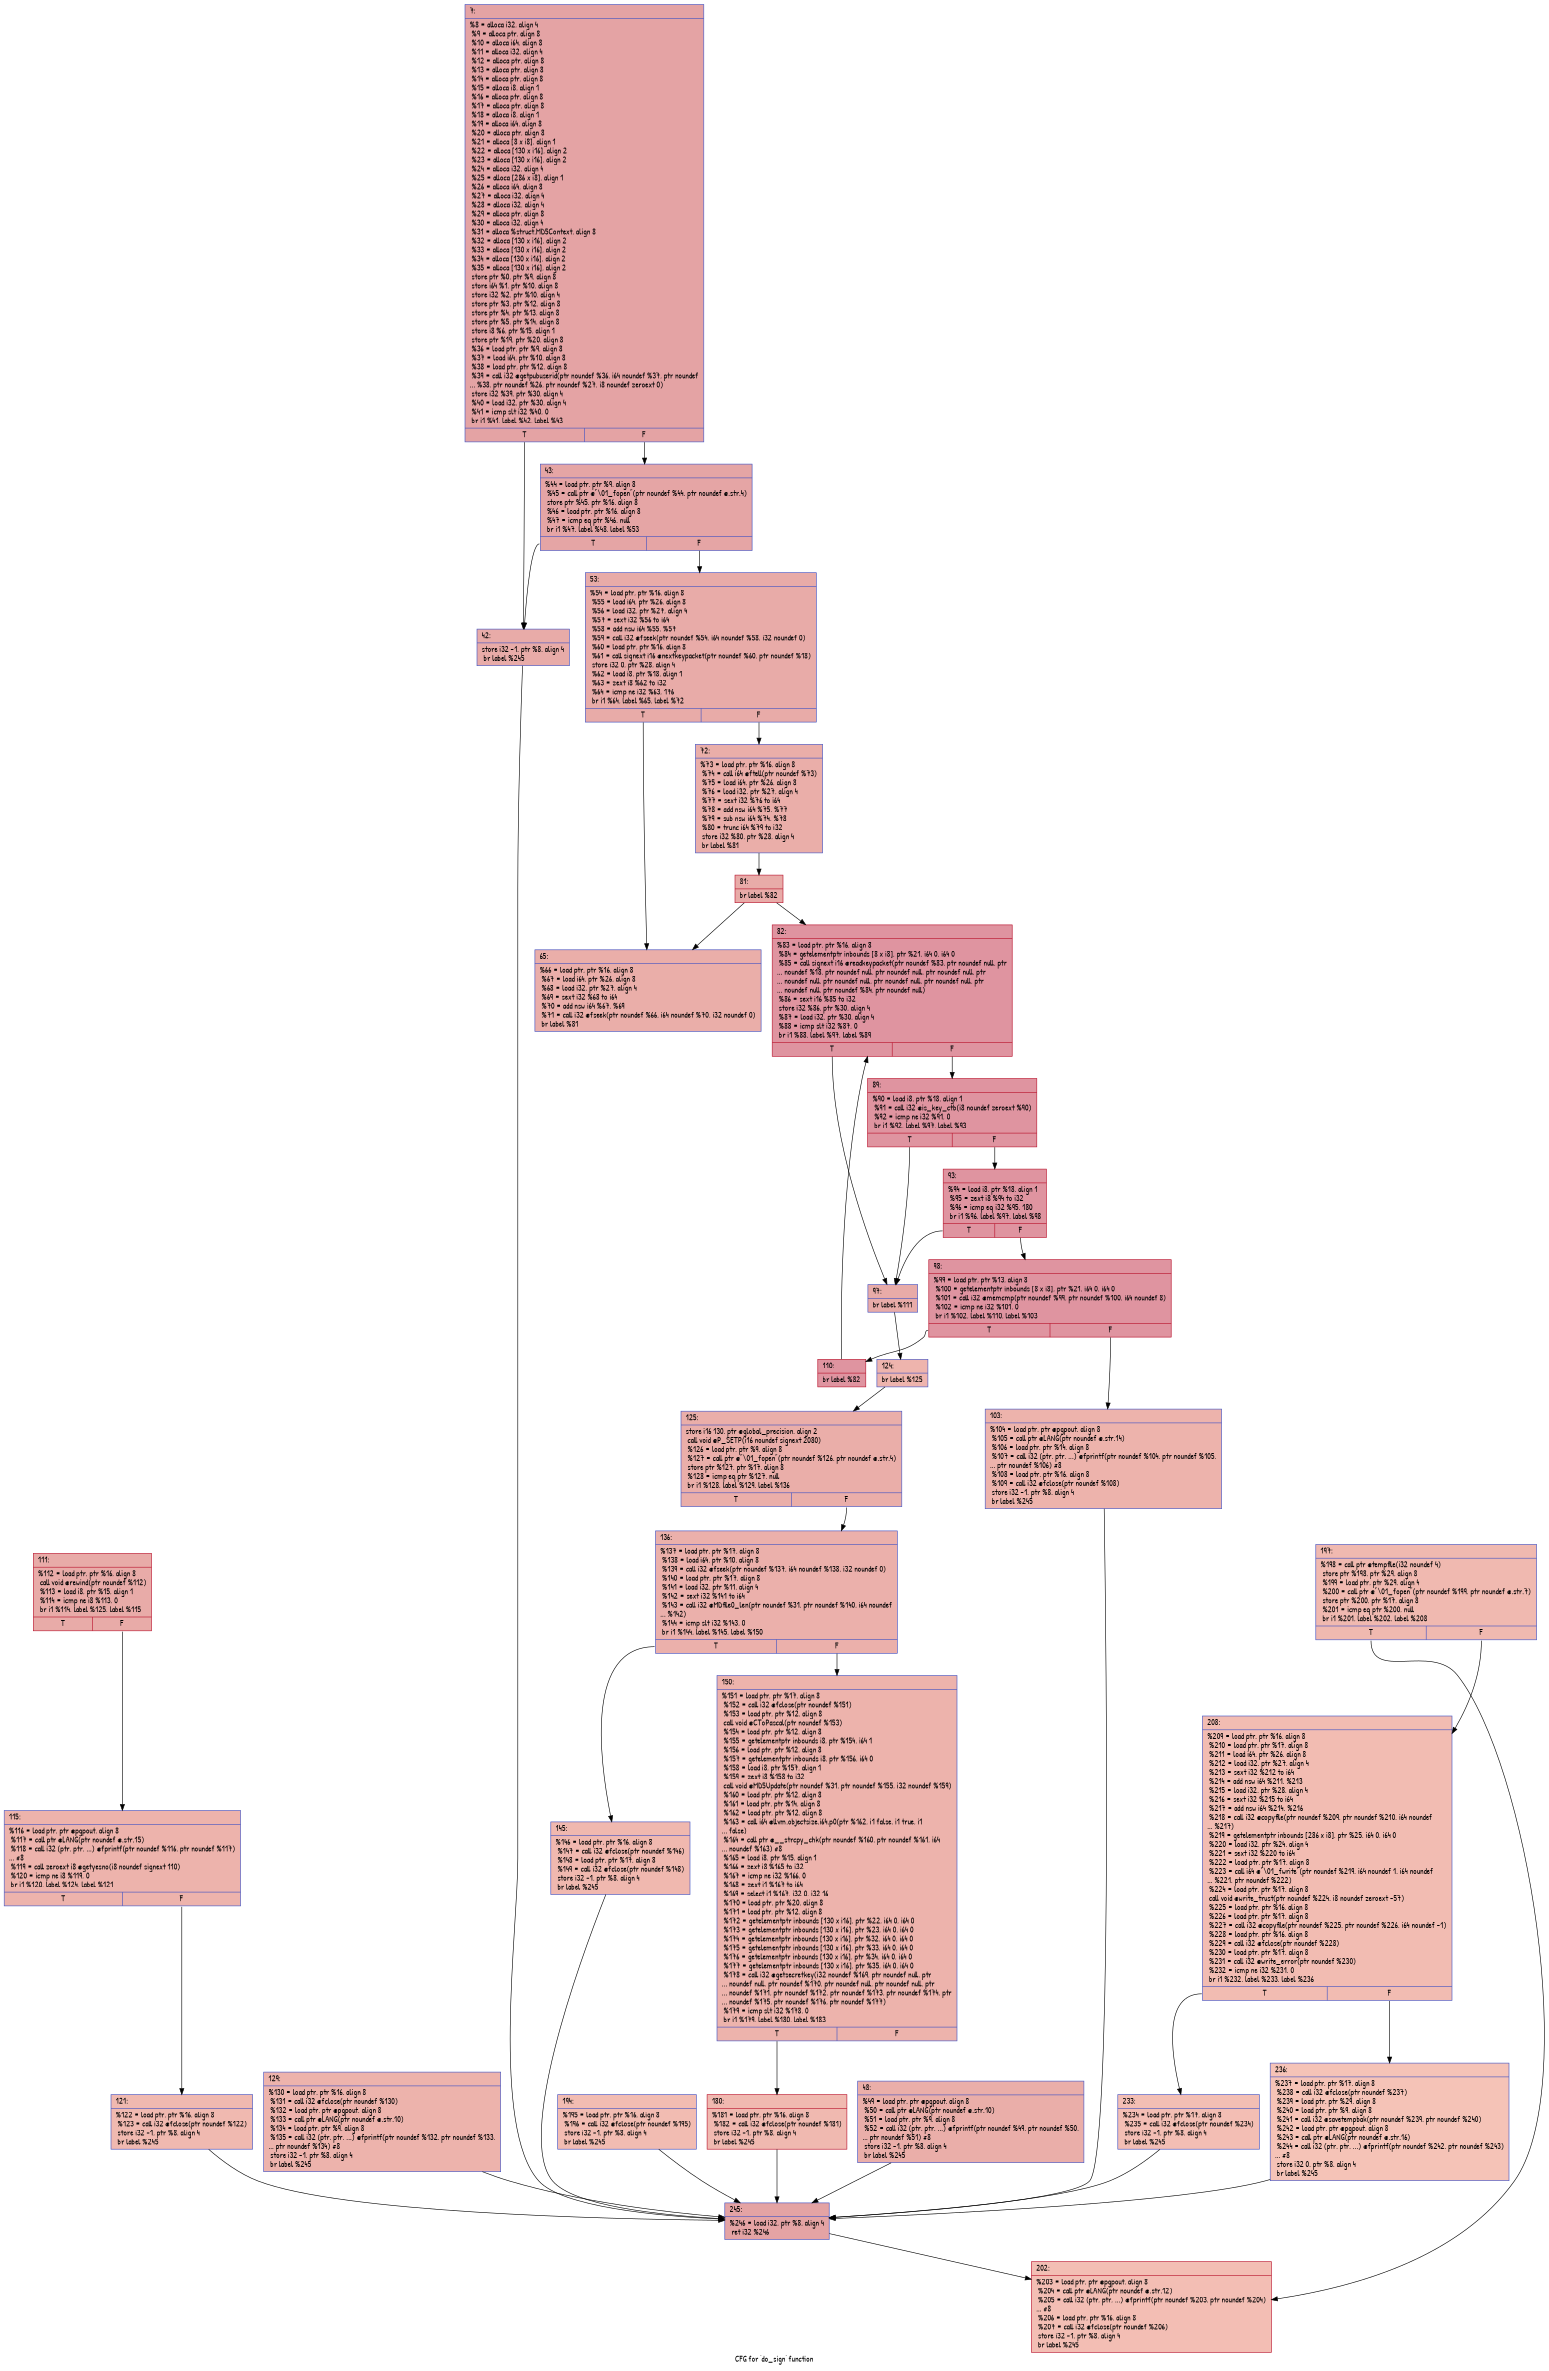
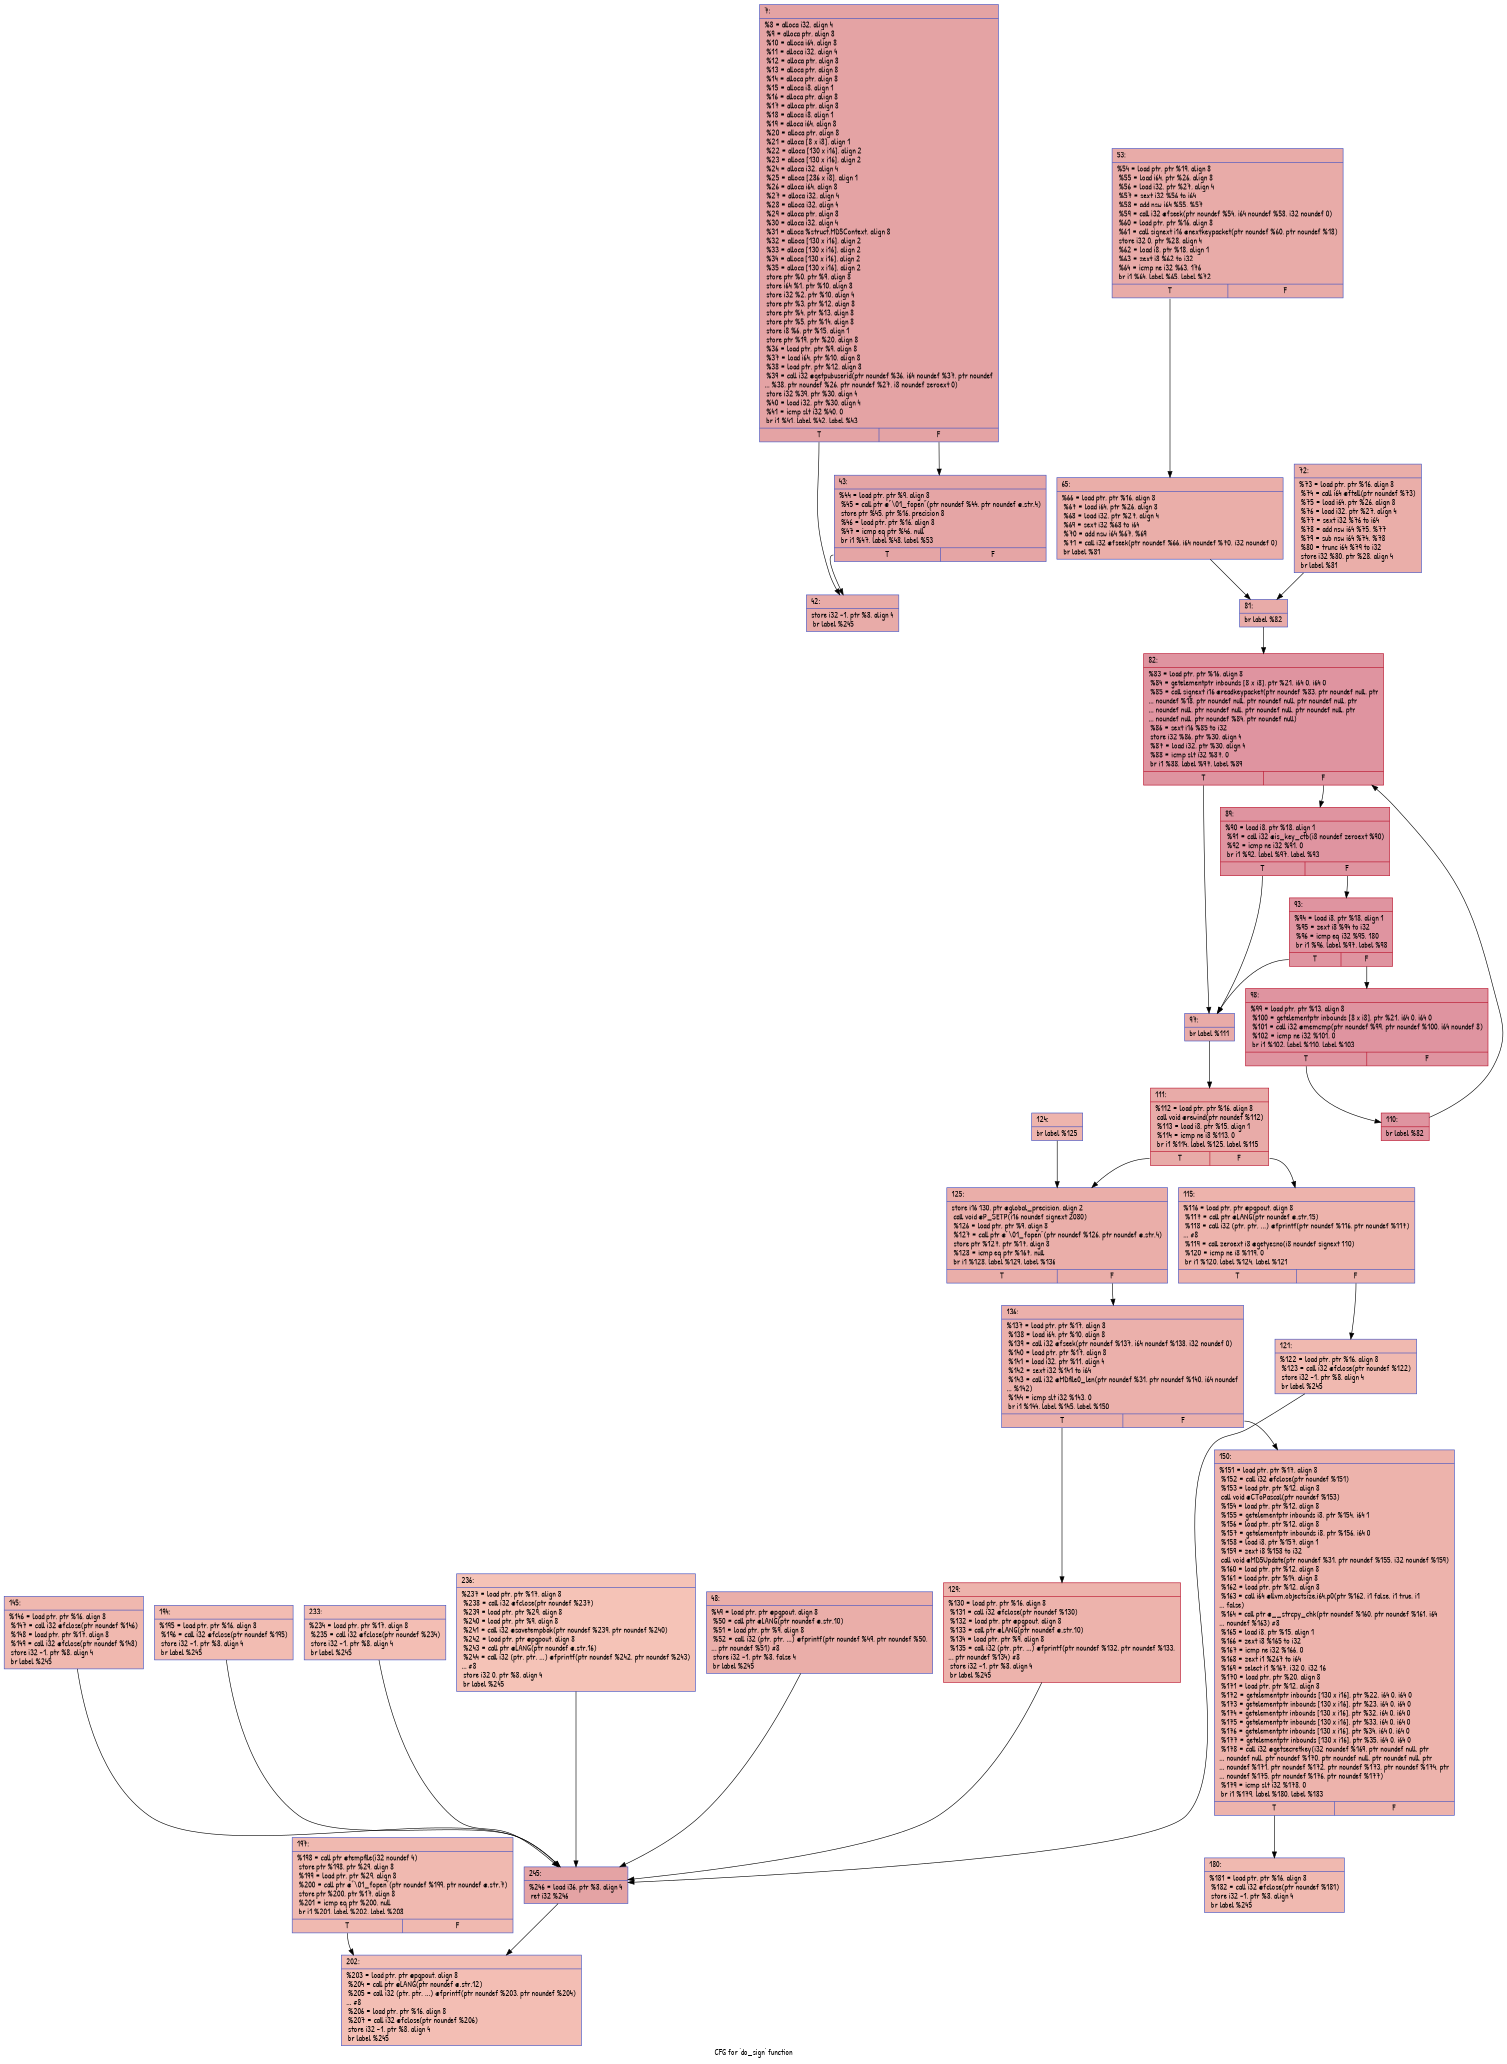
(592, 503) -> (892, 514)
(700, 559) -> none
(637, 593) -> (1164, 169)
(759, 730) -> none
(759, 889) -> (1264, 613)
(721, 924) -> (1228, 577)
none -> (1121, 1166)
(897, 1333) -> (1210, 1061)
(1103, 1459) -> none
(733, 1477) -> (998, 1253)
(518, 1519) -> none
(1370, 1583) -> (347, 1876)
(602, 1718) -> (1062, 1502)
(1327, 1858) -> none
(763, 1885) -> (1260, 1659)
(382, 2122) -> (1062, 1633)
(777, 2122) -> (1274, 1885)
(905, 2147) -> (754, 1657)
(777, 2173) -> none
(777, 2223) -> (576, 1887)
(1151, 2307) -> (461, 2000)
